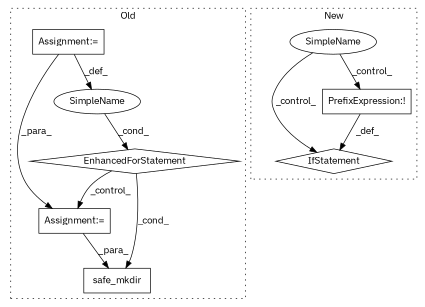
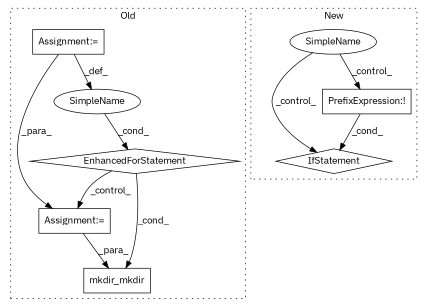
(368, 131) -> (368, 131)
(117, 281) -> (117, 281)
